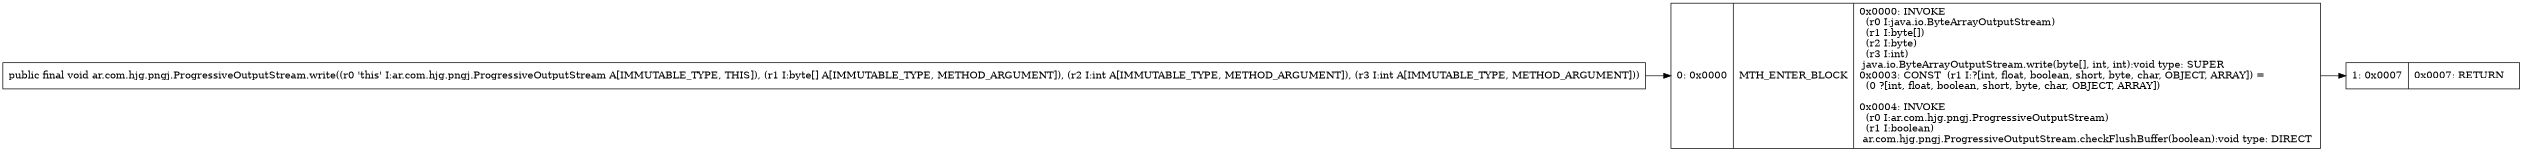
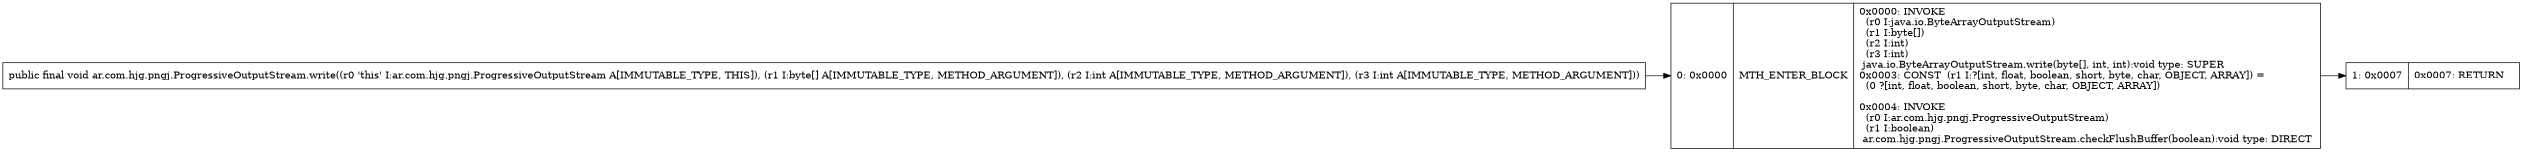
(1888, 44) -> (1884, 44)
